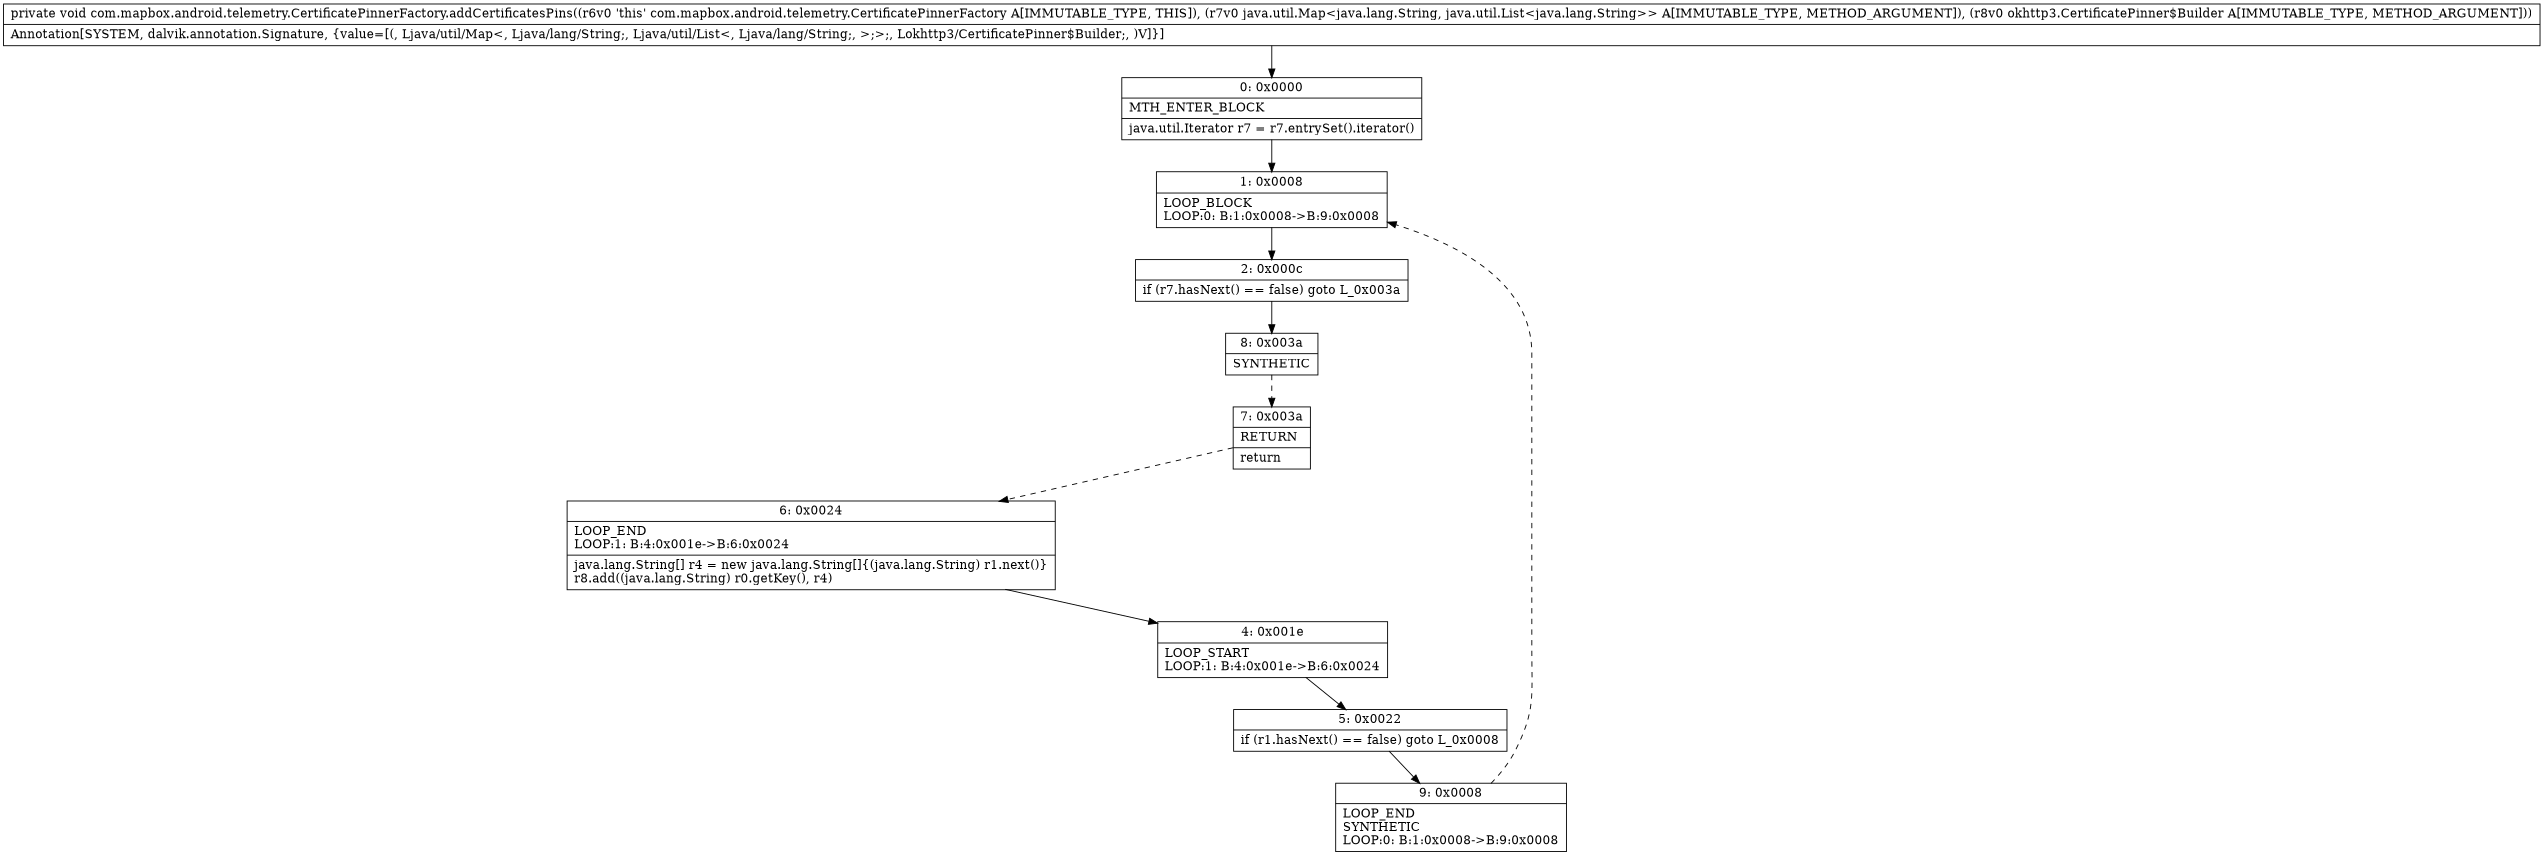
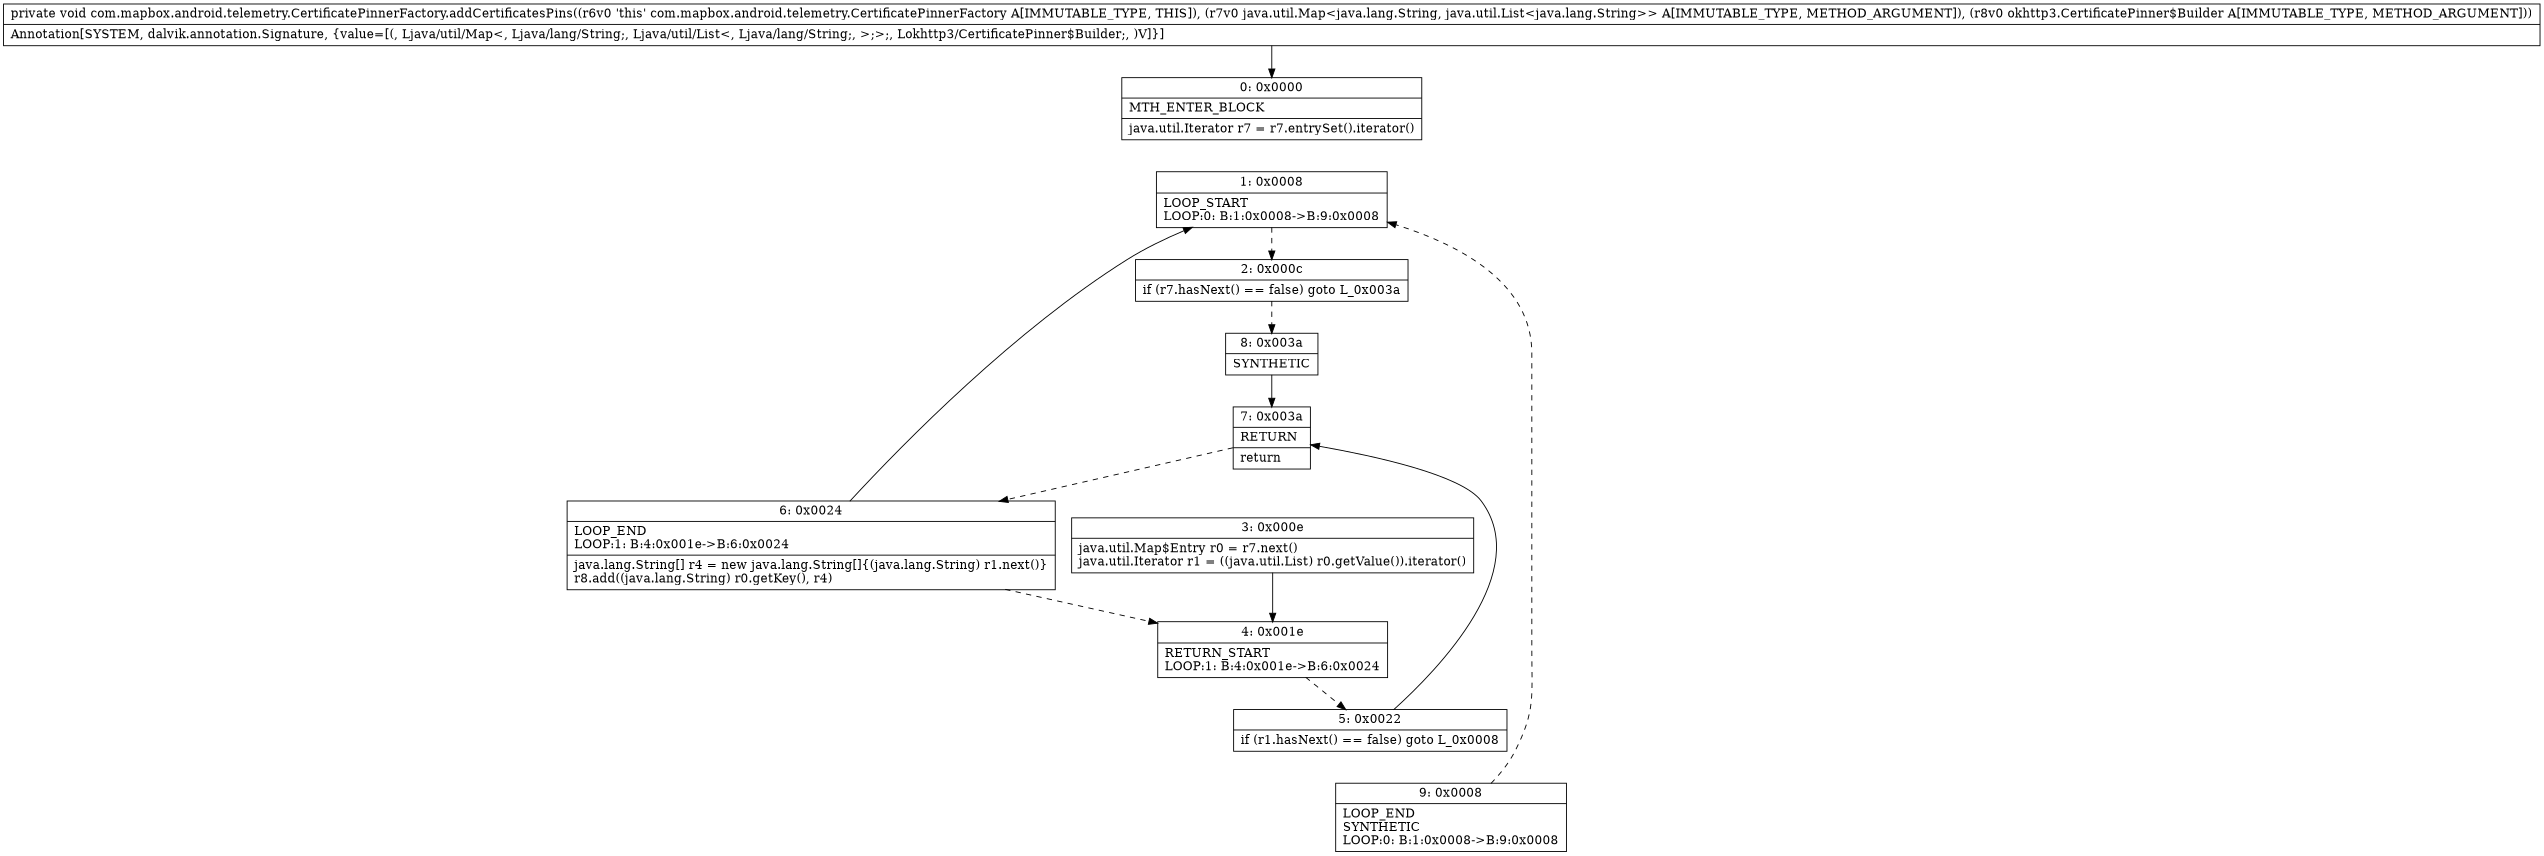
(1272, 151) -> (1005, 351)
(1208, 203) -> (1206, 203)
(1272, 239) -> (1272, 239)
(1272, 313) -> (1272, 313)
(1272, 387) -> (1272, 387)
none -> (1273, 545)
(1077, 605) -> (1077, 605)
(1207, 653) -> (1218, 653)
(1322, 691) -> (1322, 691)
(1401, 764) -> (1495, 535)
